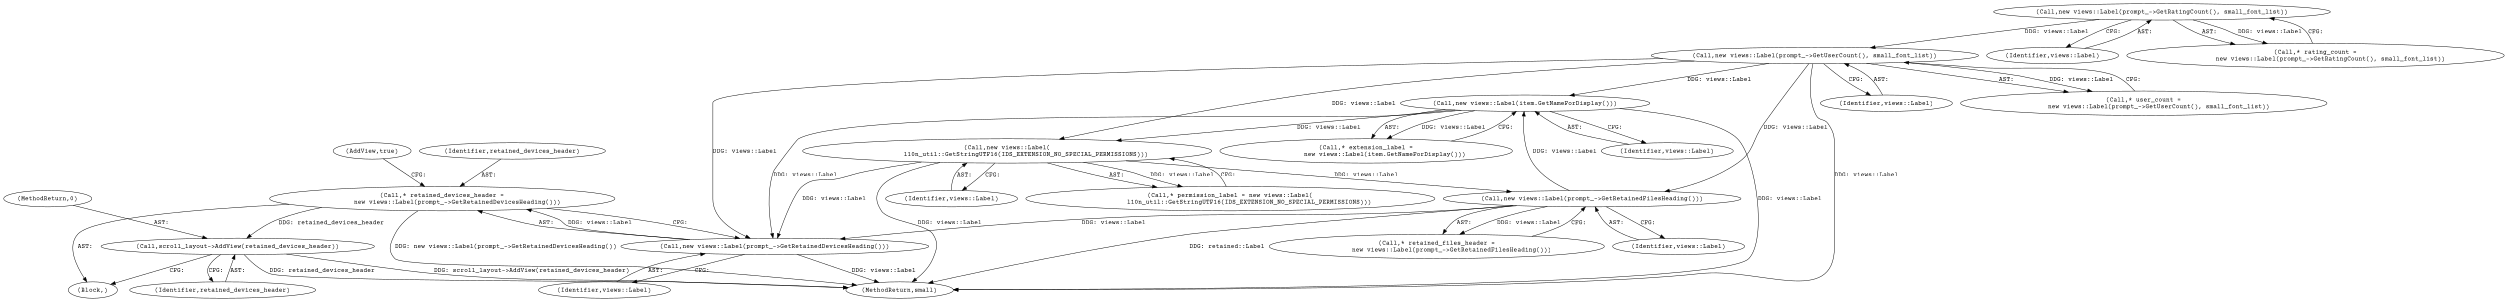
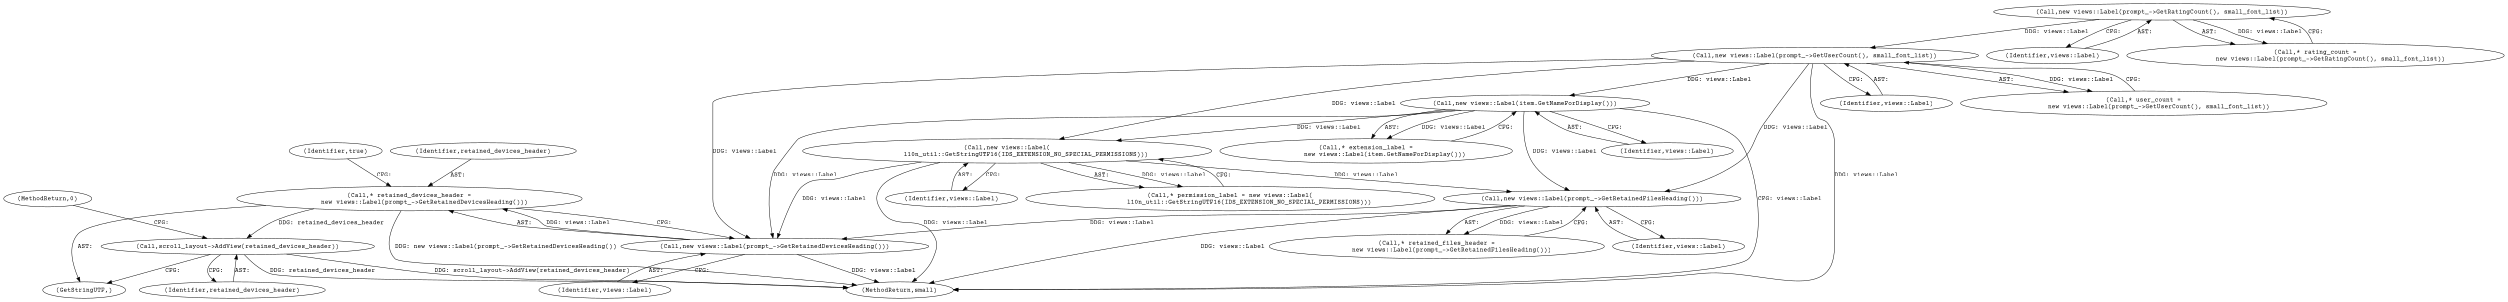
(372, 151) -> (336, 151)
(1532, 162) -> (1530, 158)
(1790, 199) -> (1790, 199)
(163, 223) -> (163, 223)
(1227, 246) -> (1233, 246)
(93, 290) -> (84, 290)
